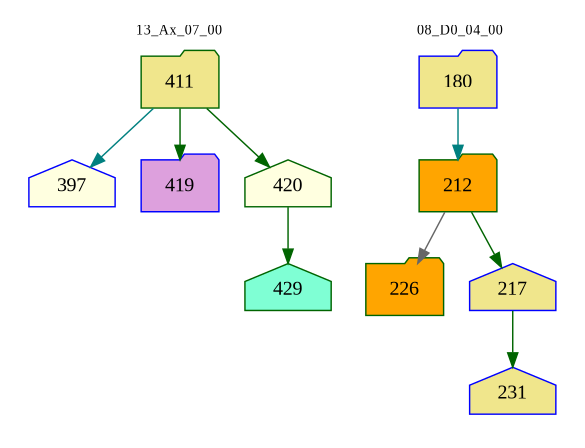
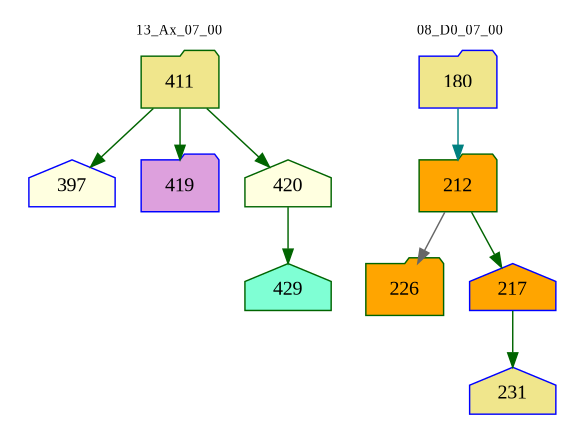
(461, 31) -> (461, 31)
(127, 133) -> (127, 133)
(513, 289) -> (513, 289)
